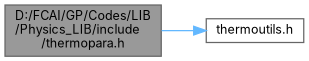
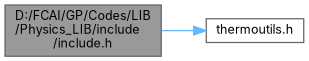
(83, 31) -> (83, 31)
